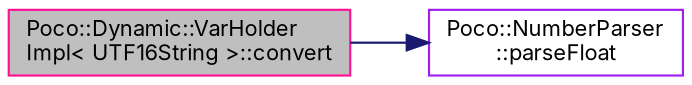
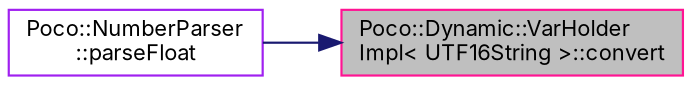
(378, 43) -> (291, 43)
